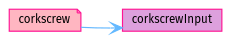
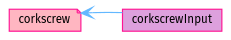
(96, 28) -> (107, 12)
